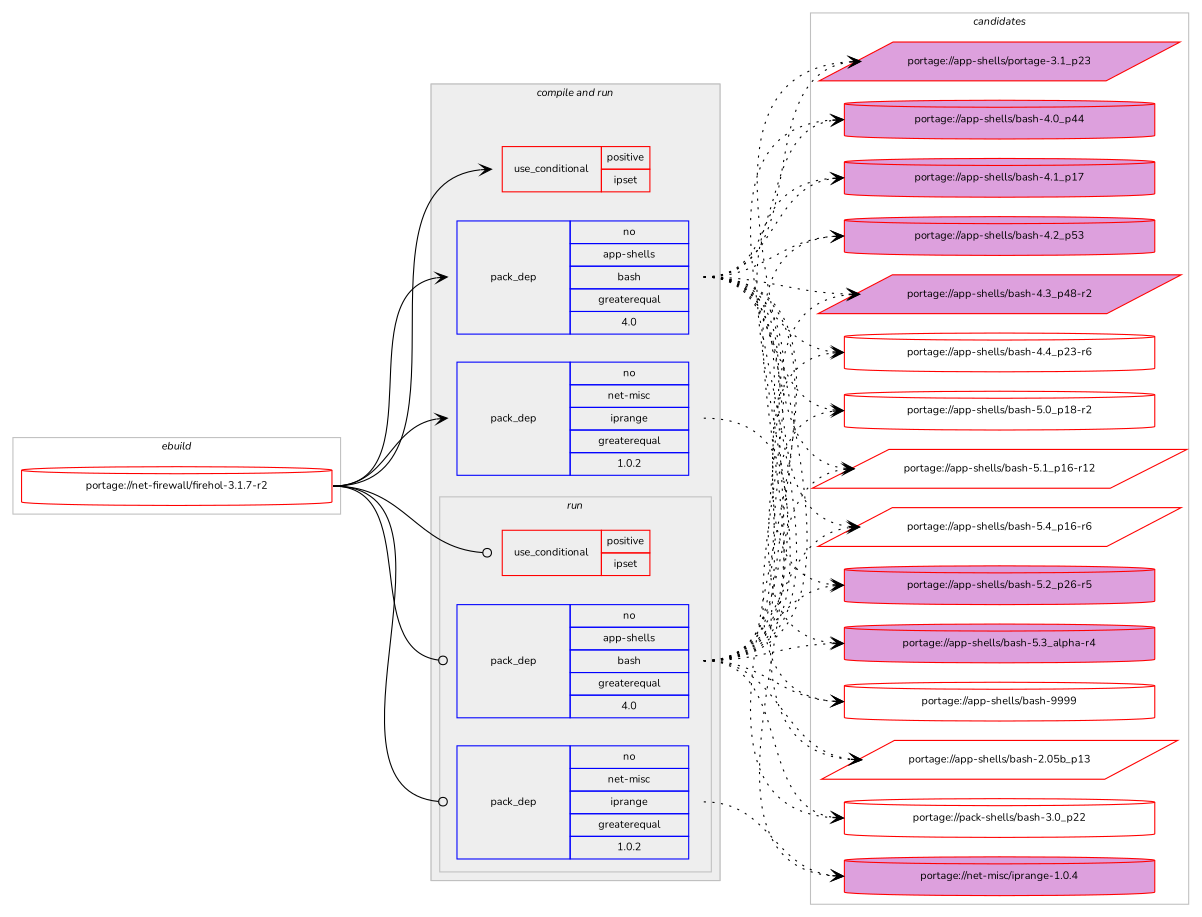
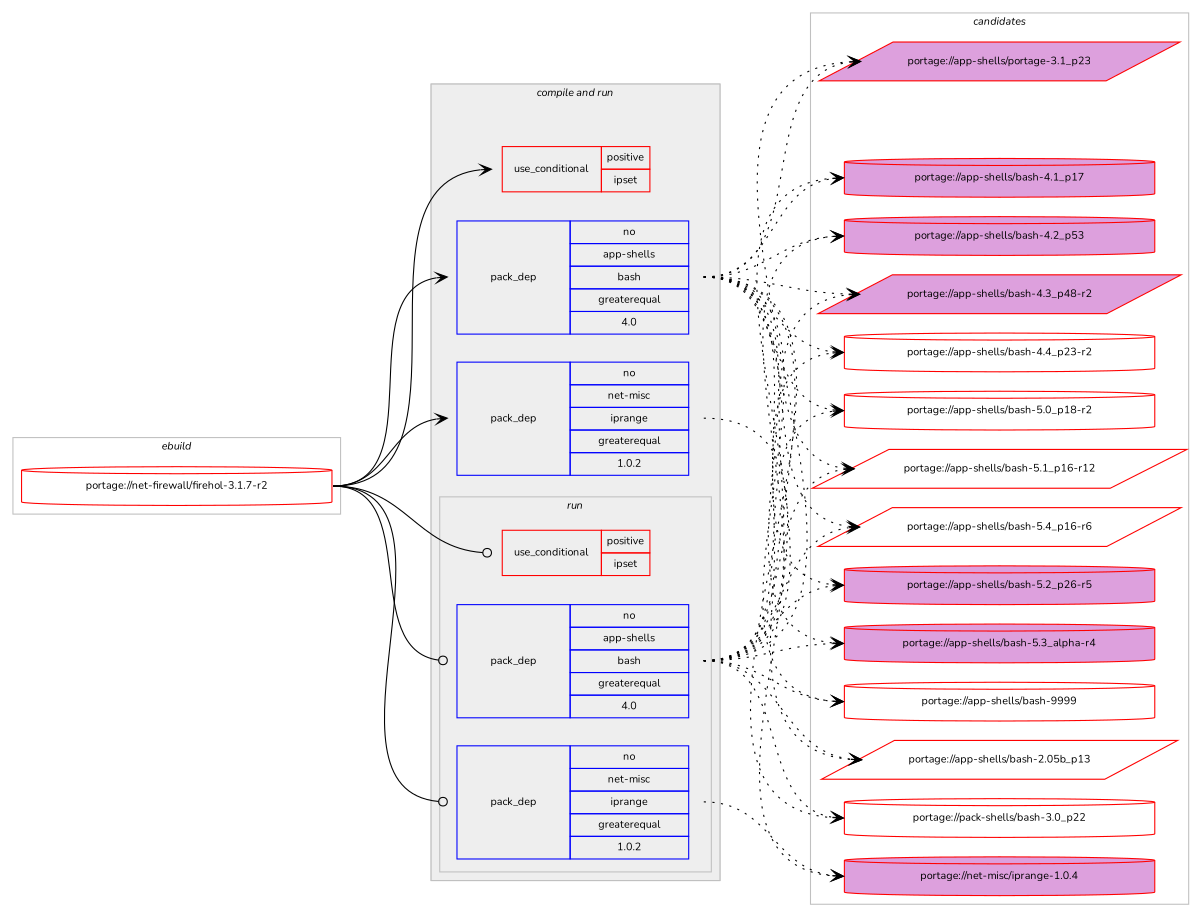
(1000, 120) -> none
(1000, 352) -> (1000, 352)
